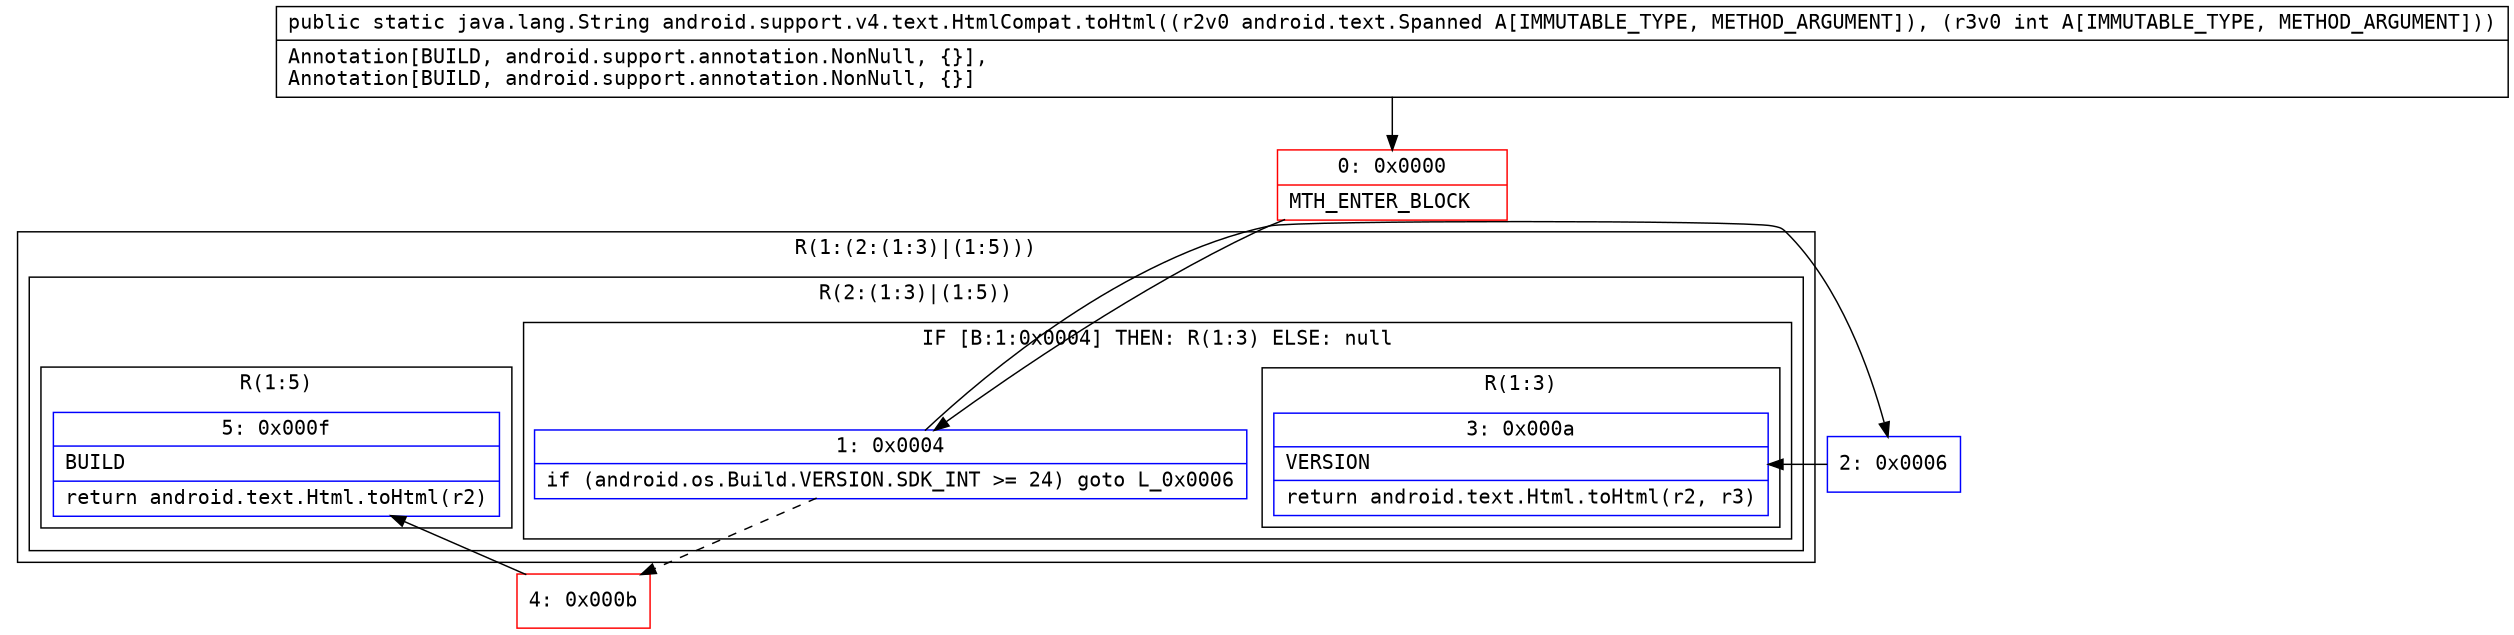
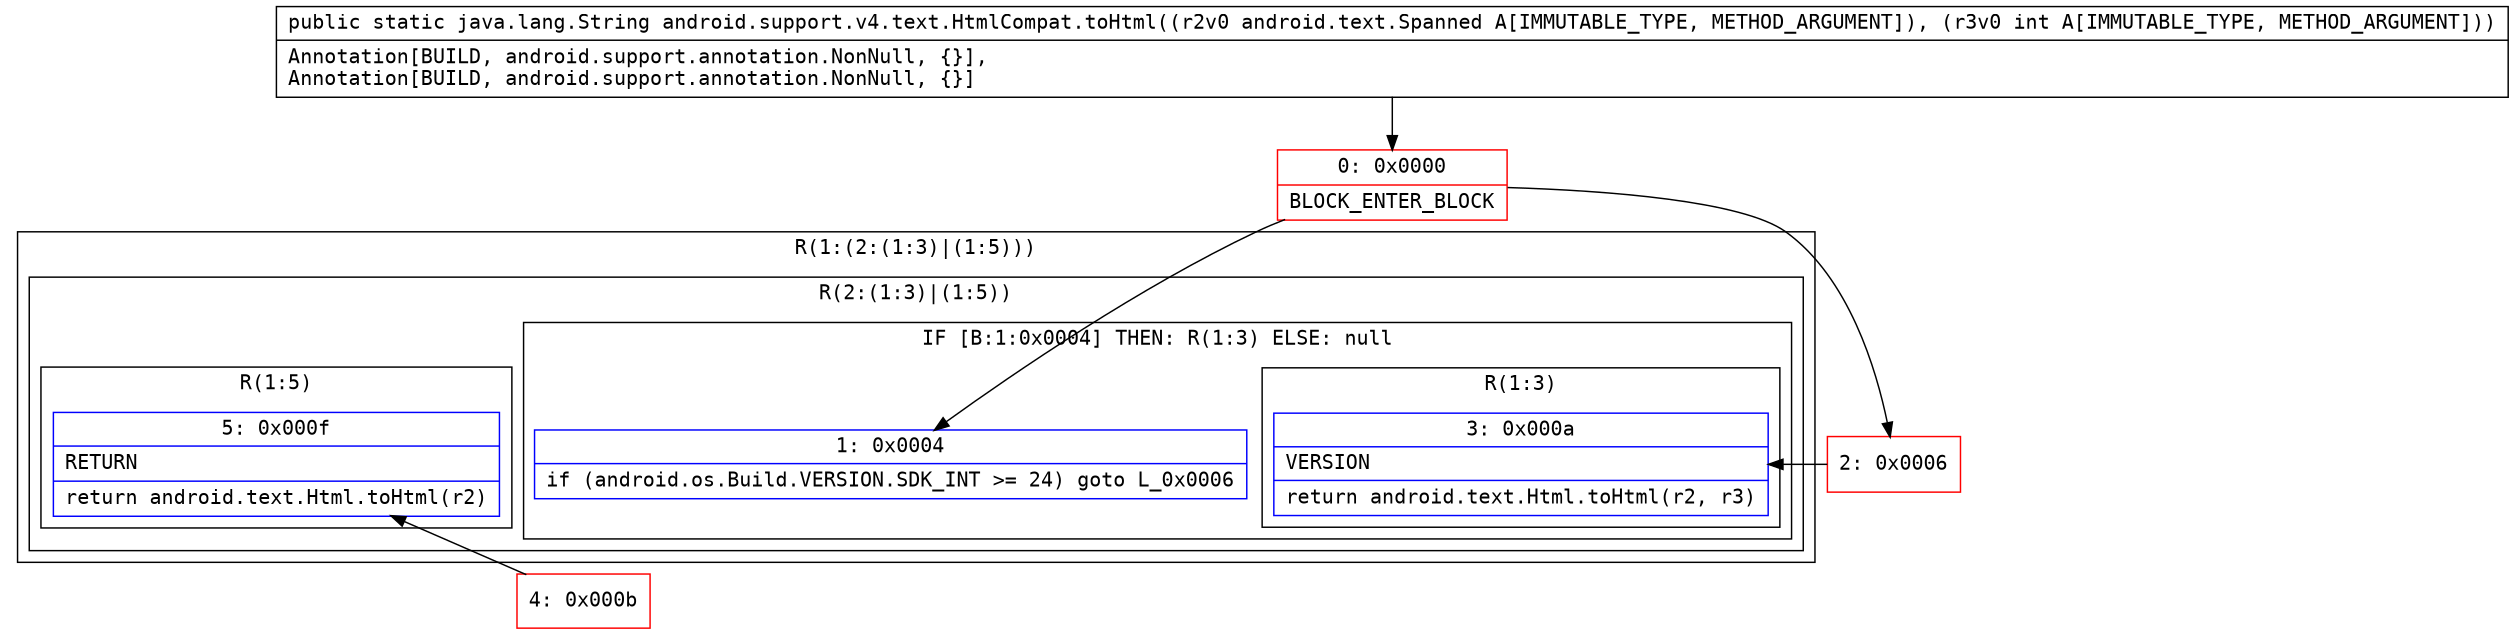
(1380, 202) -> (1392, 202)
(1434, 222) -> (1757, 218)
(96, 463) -> (102, 463)
(1894, 464) -> (1894, 464)
(744, 530) -> none
